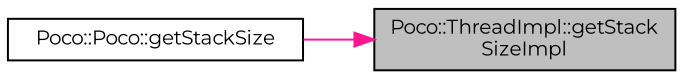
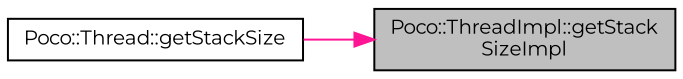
(155, 40) -> (155, 40)
